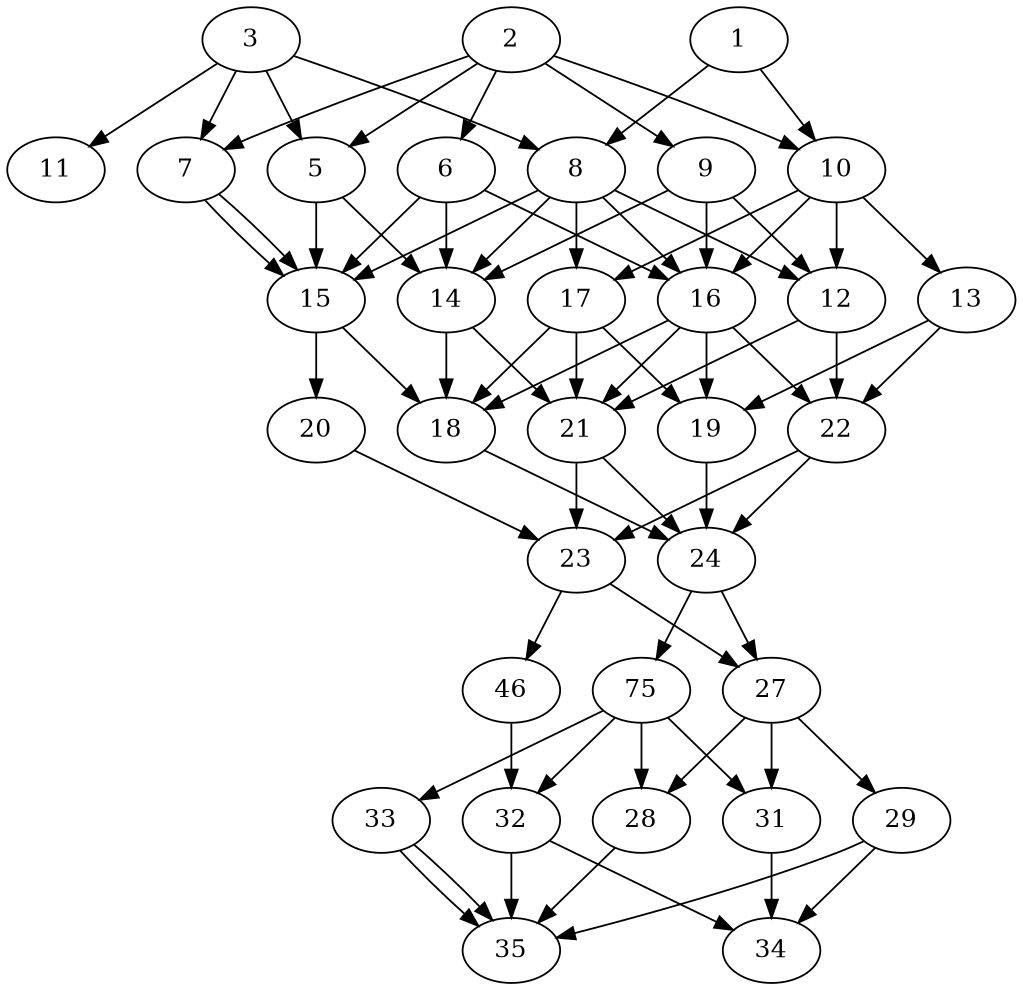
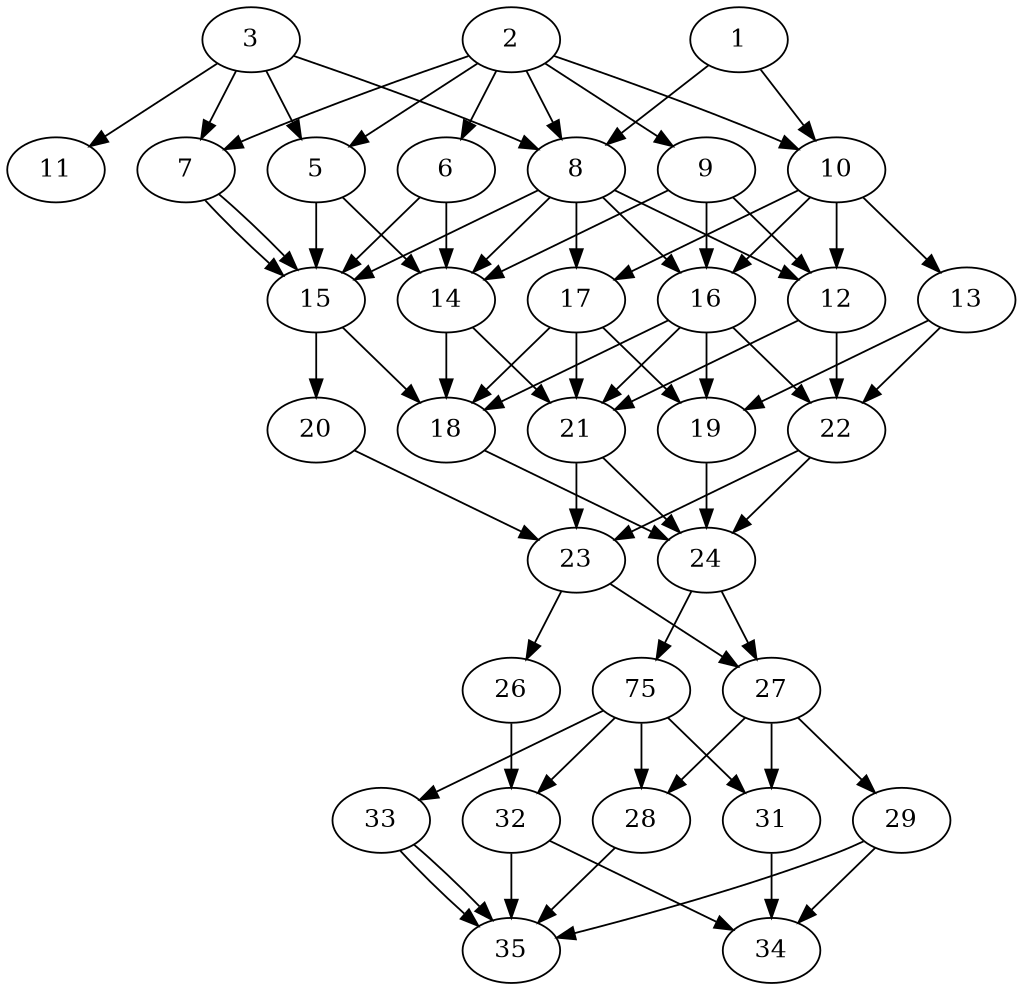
none -> (540, 97)
(564, 229) -> none
(511, 690) -> (511, 690)
